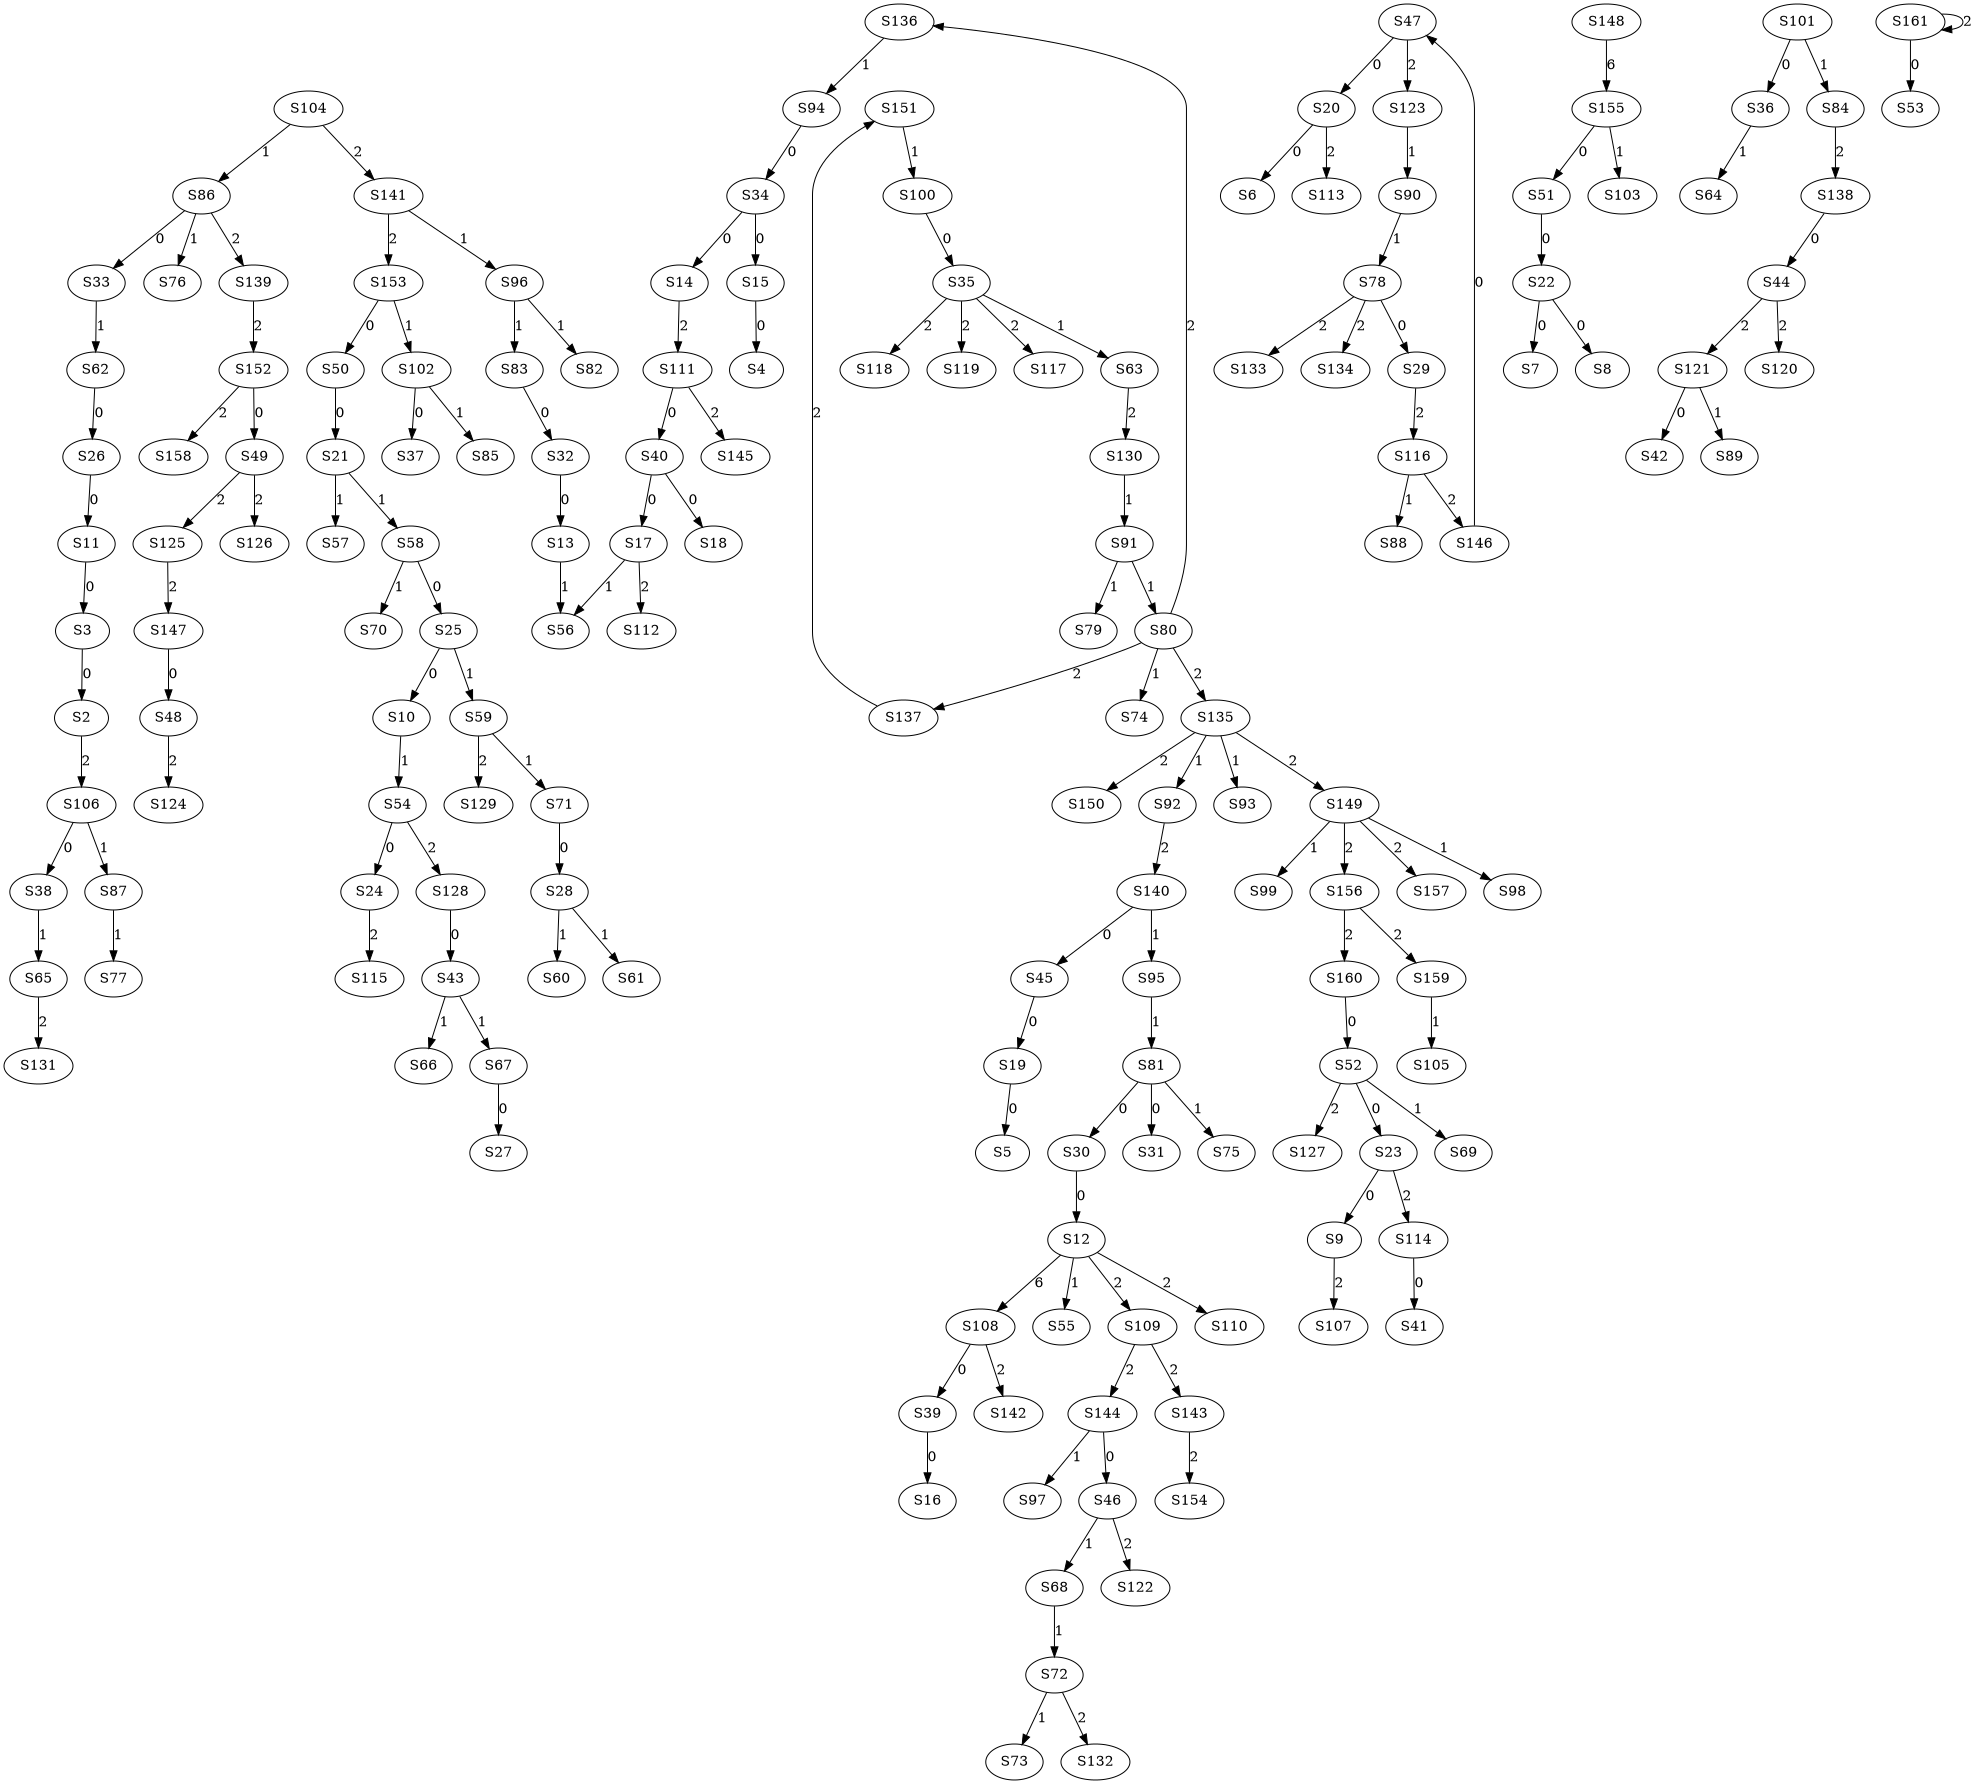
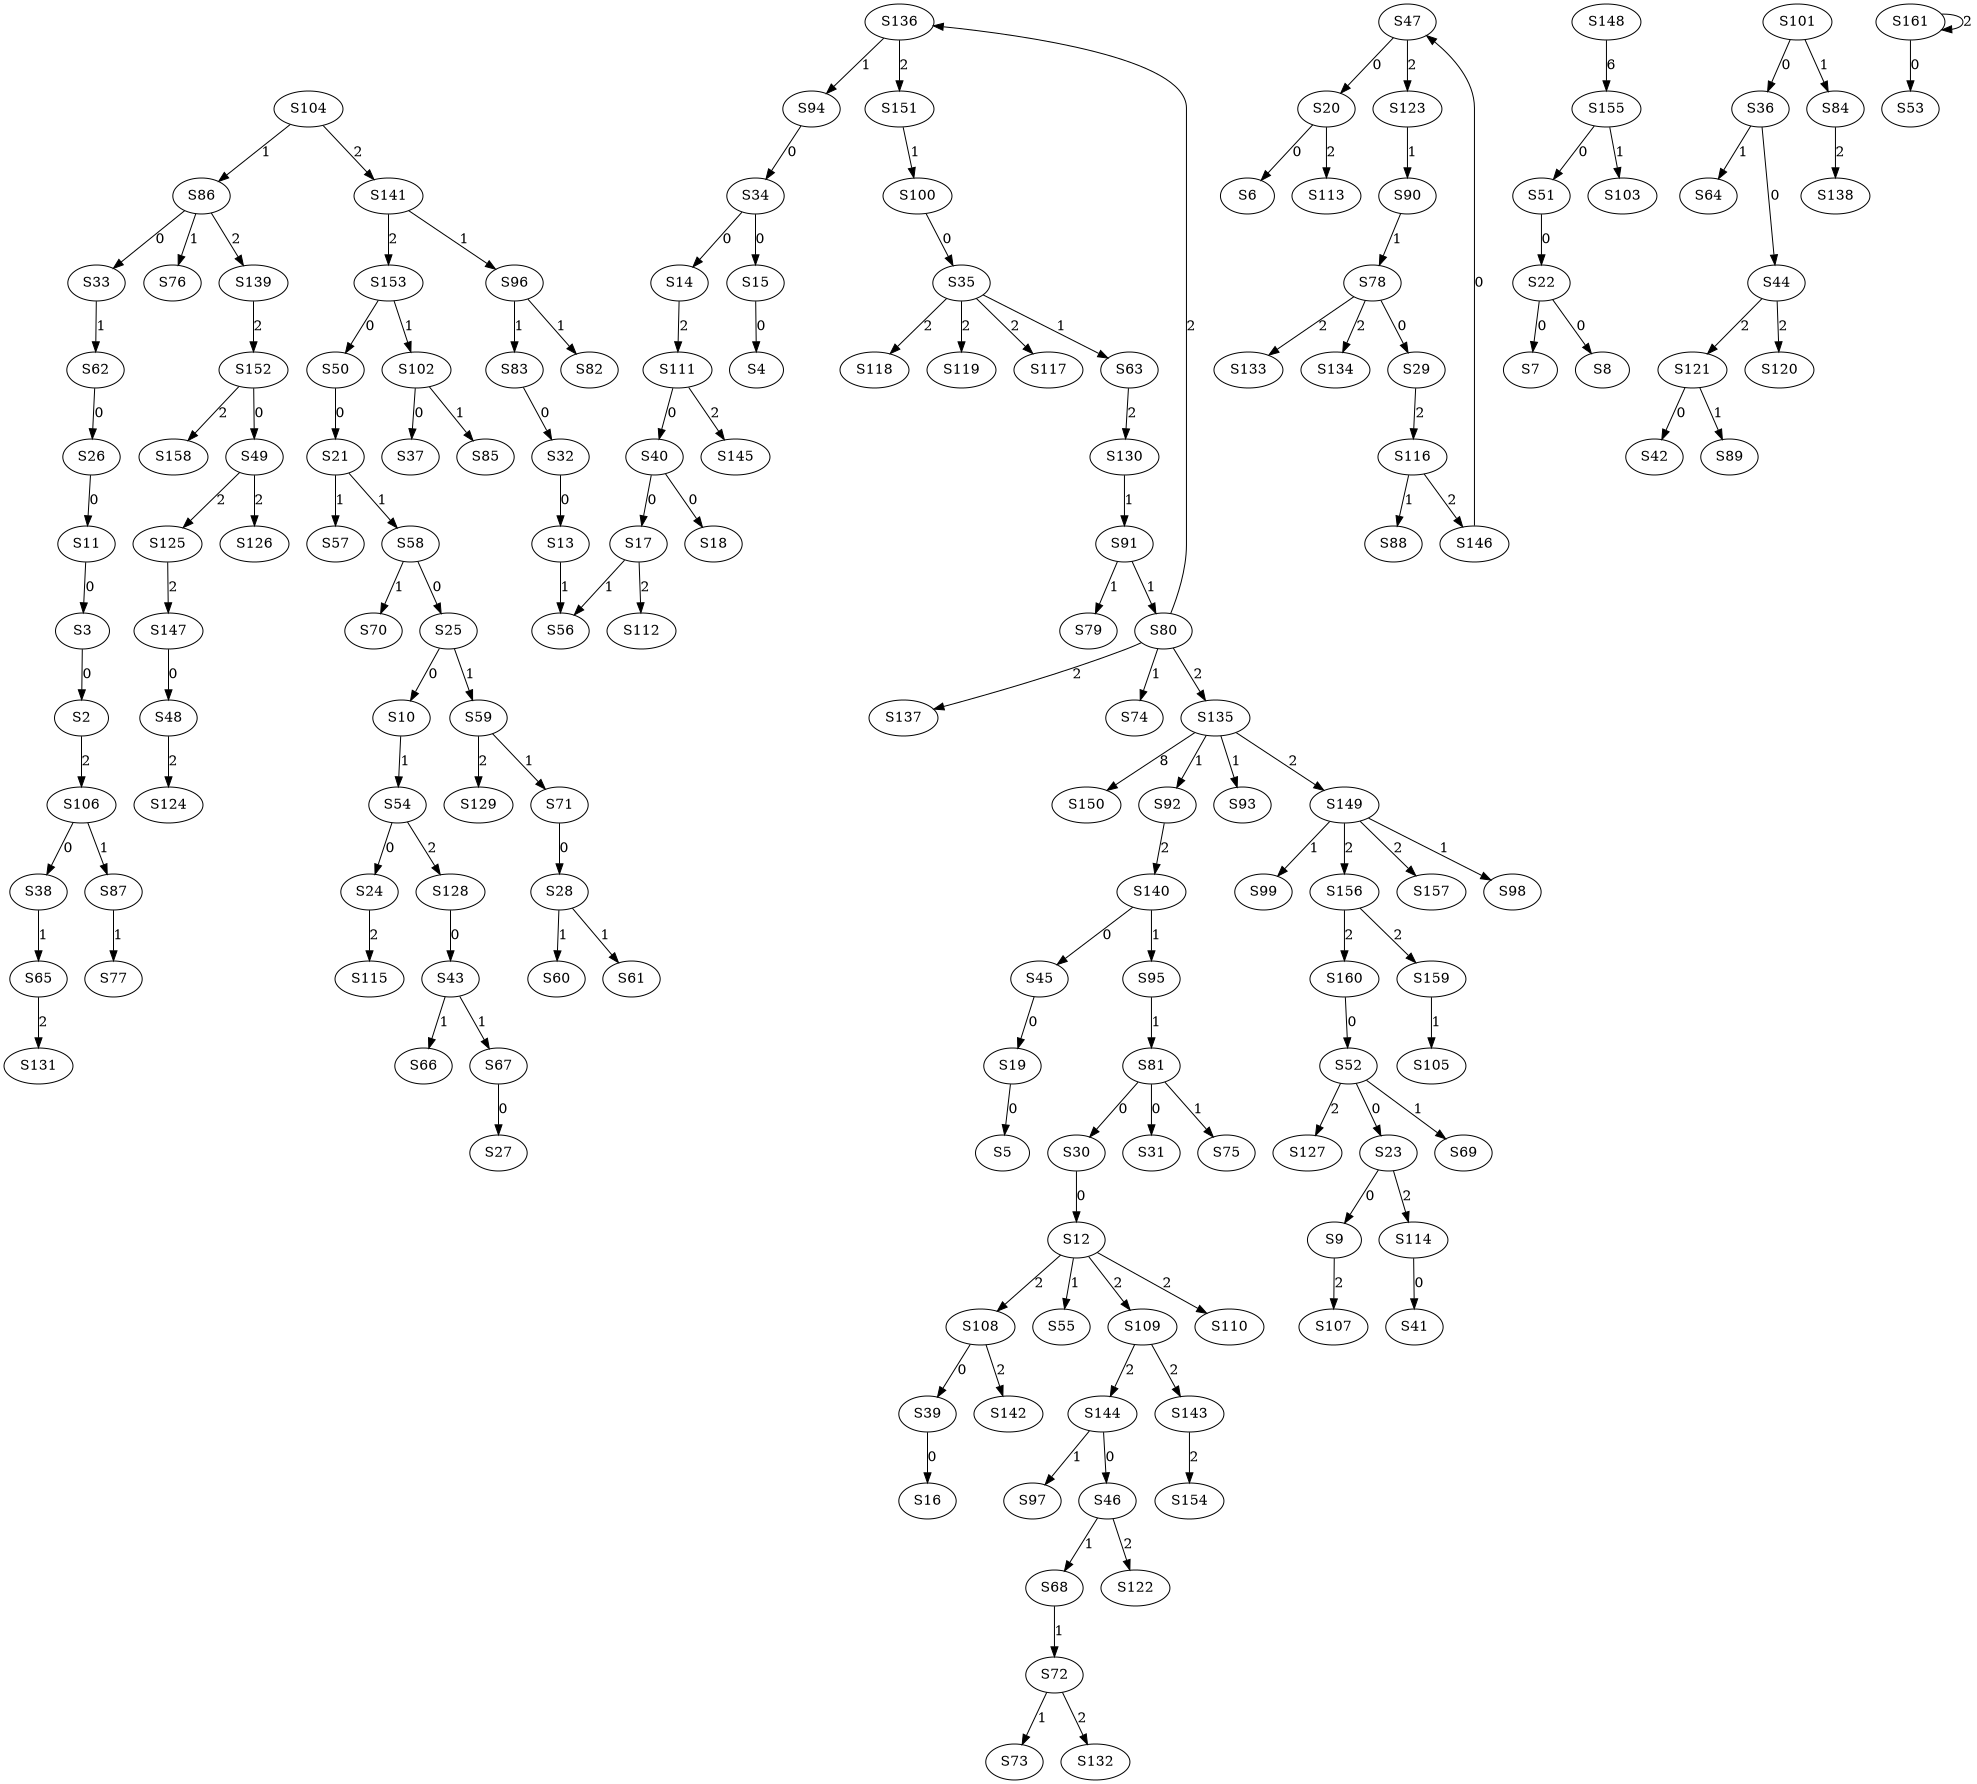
(1809, 236) -> (1768, 191)
(812, 420) -> (900, 60)
(1164, 762) -> (1164, 762)
(1040, 1284) -> (1040, 1284)
